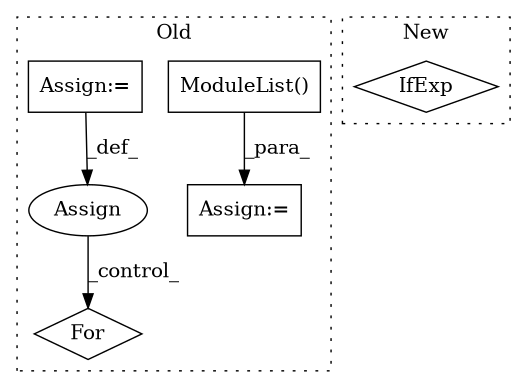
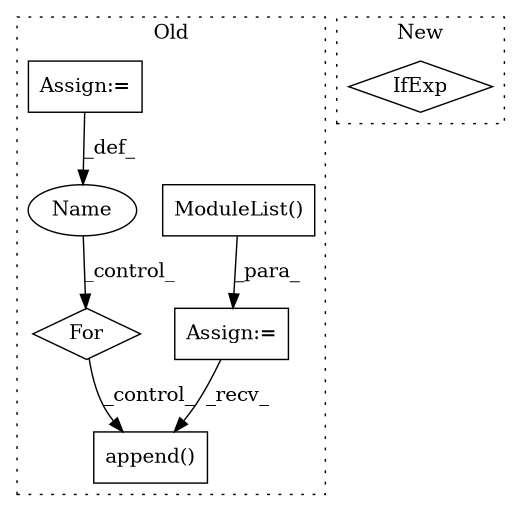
(88, 210) -> (82, 210)
none -> (151, 458)
